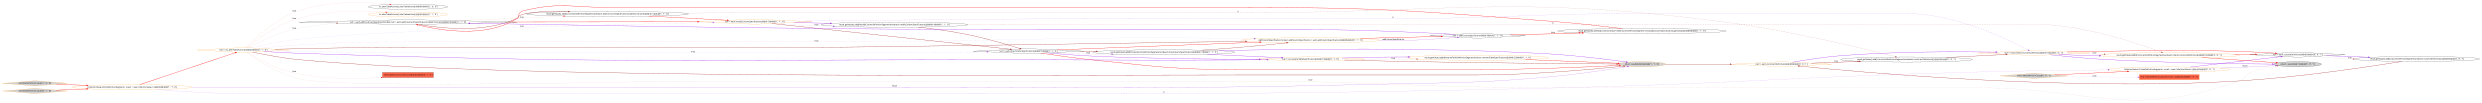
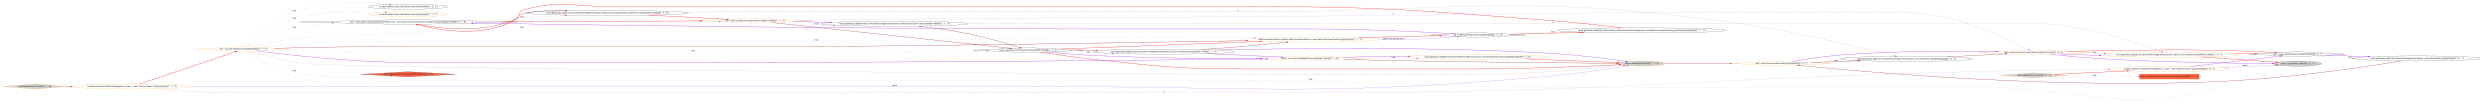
(408, 75) -> (408, 74)
(938, 75) -> (936, 73)
(35, 83) -> none
